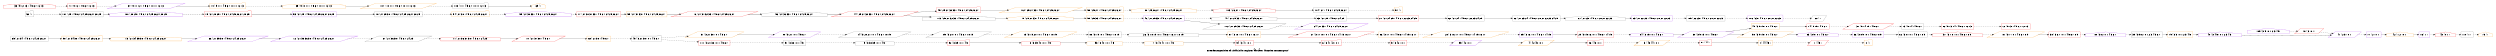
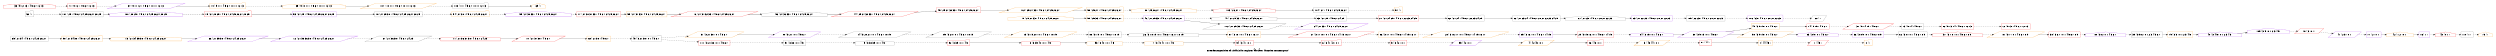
(959, 18) -> none
(2286, 36) -> (2241, 33)
